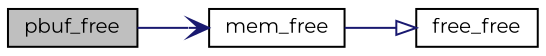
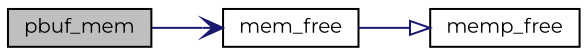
(73, 28) -> (80, 28)
(477, 28) -> (505, 28)
